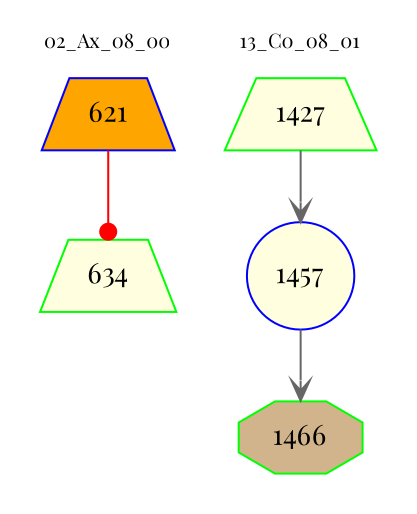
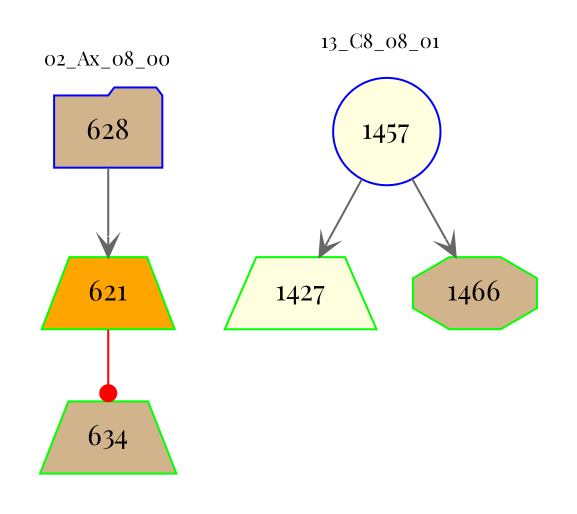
(301, 43) -> (381, 43)
(108, 114) -> (108, 293)
none -> (108, 132)
(301, 176) -> (345, 209)
(108, 276) -> (108, 438)
